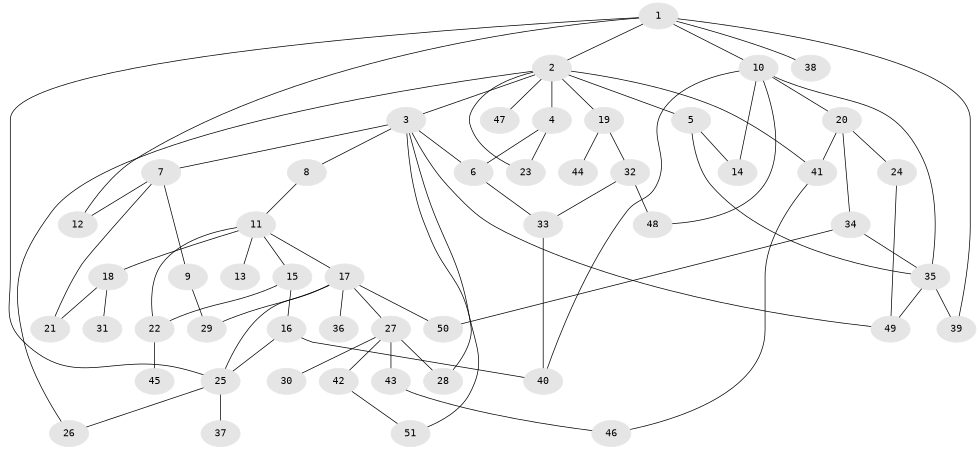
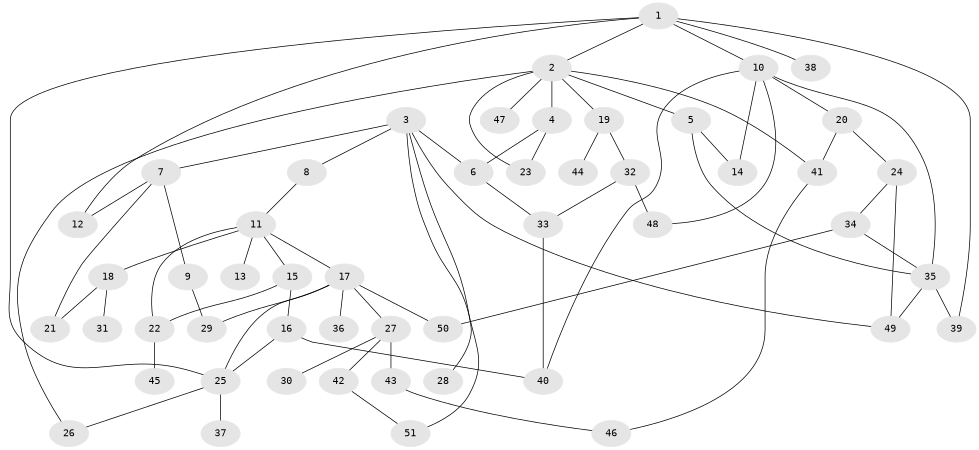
(476, 95) -> none
(846, 173) -> (874, 199)
(417, 355) -> none
